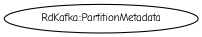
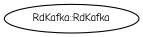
(101, 19) -> (72, 19)
